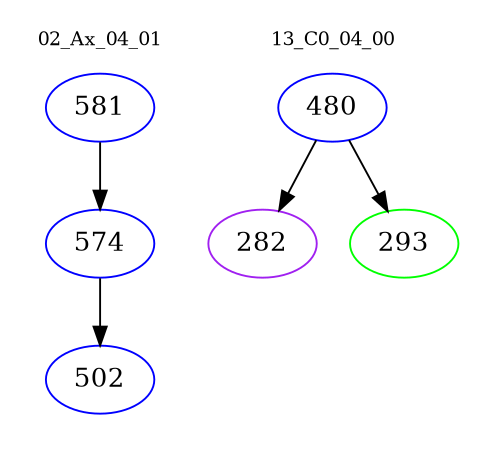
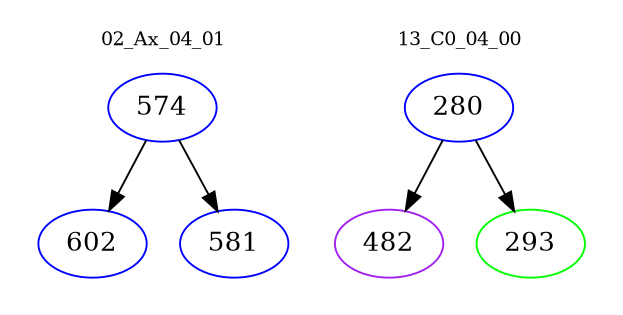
(332, 108) -> (459, 108)
(100, 166) -> (194, 167)
(263, 244) -> (389, 244)
(100, 380) -> (93, 244)
